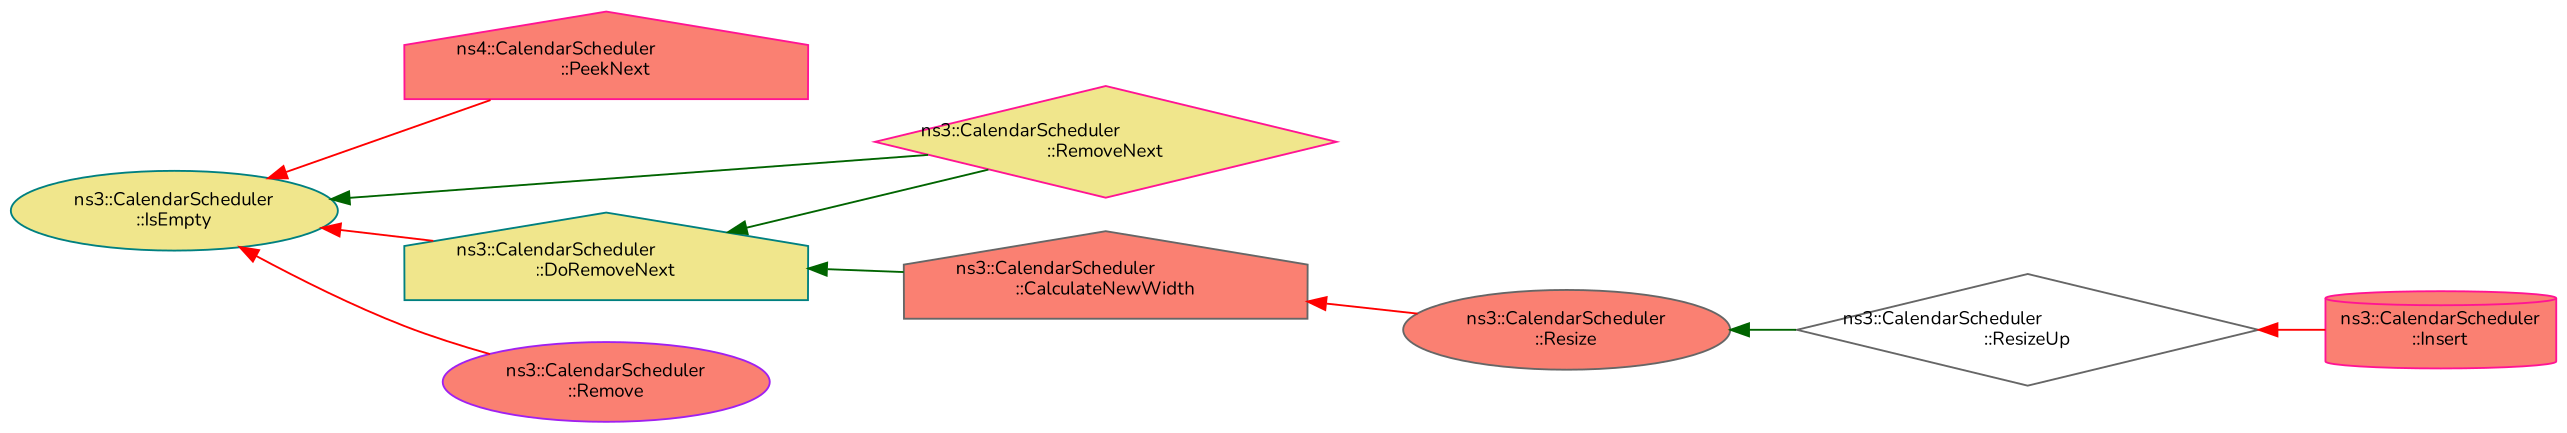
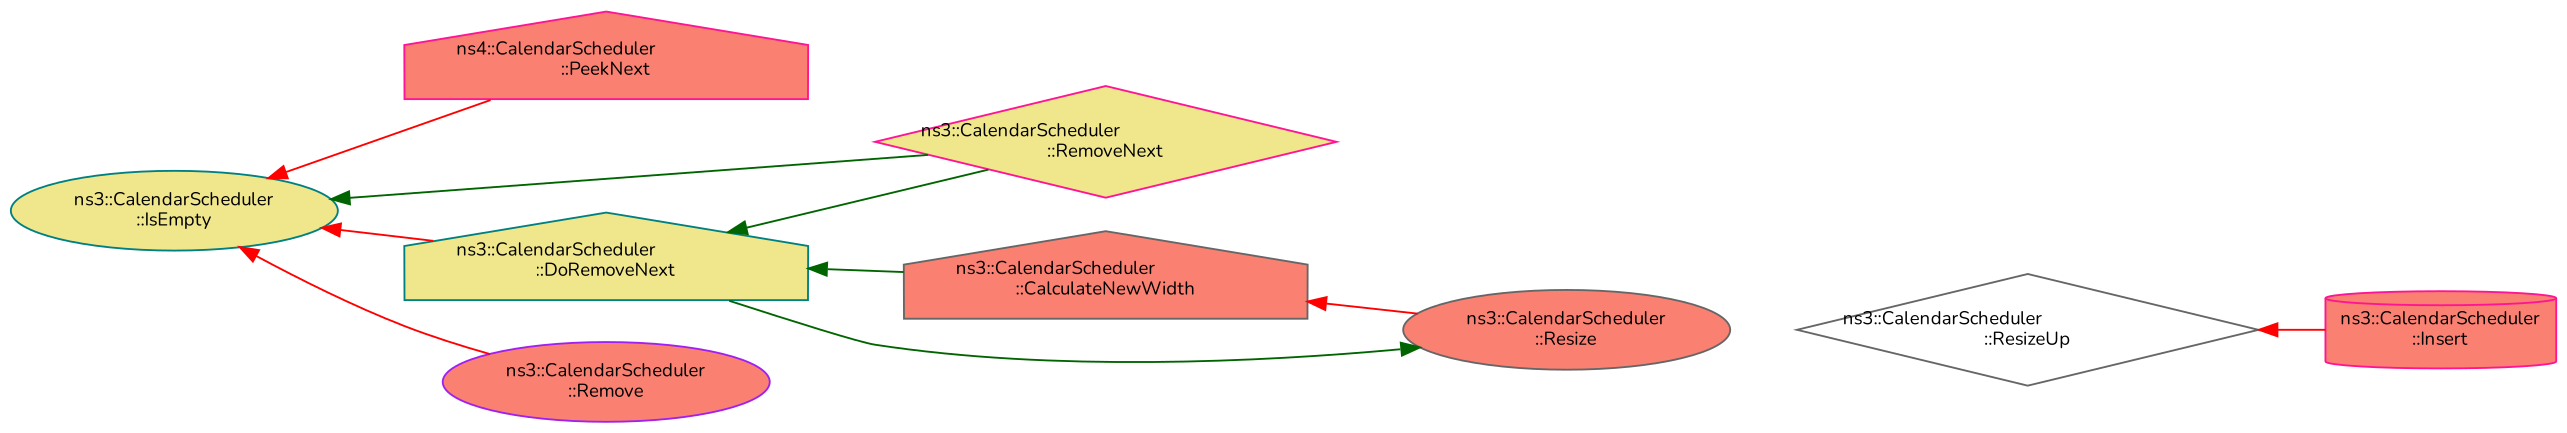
(1773, 330) -> (1061, 361)
